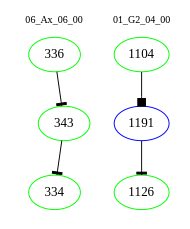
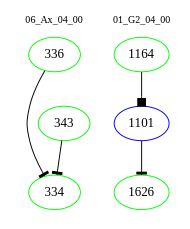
(55, 21) -> (55, 21)
(142, 55) -> (142, 55)
(59, 86) -> (27, 121)
(142, 123) -> (142, 123)
(142, 192) -> (142, 192)
